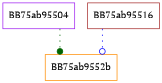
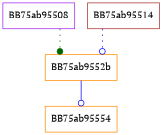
(39, 16) -> (39, 16)
(124, 16) -> (124, 16)
none -> (81, 119)
